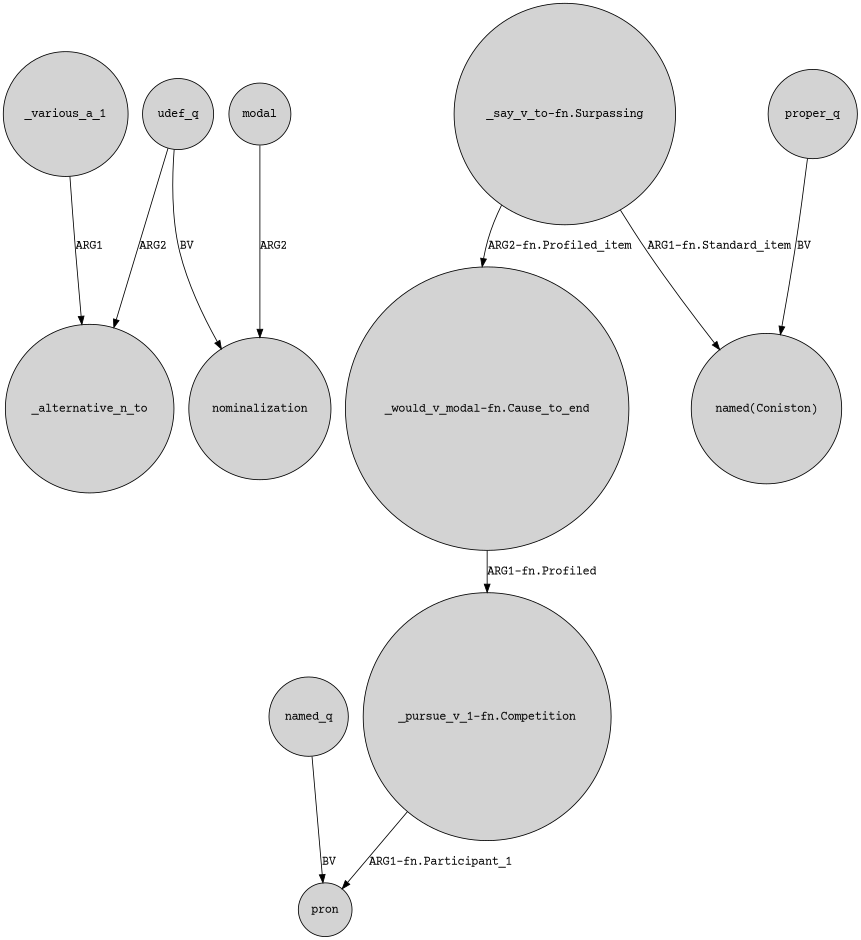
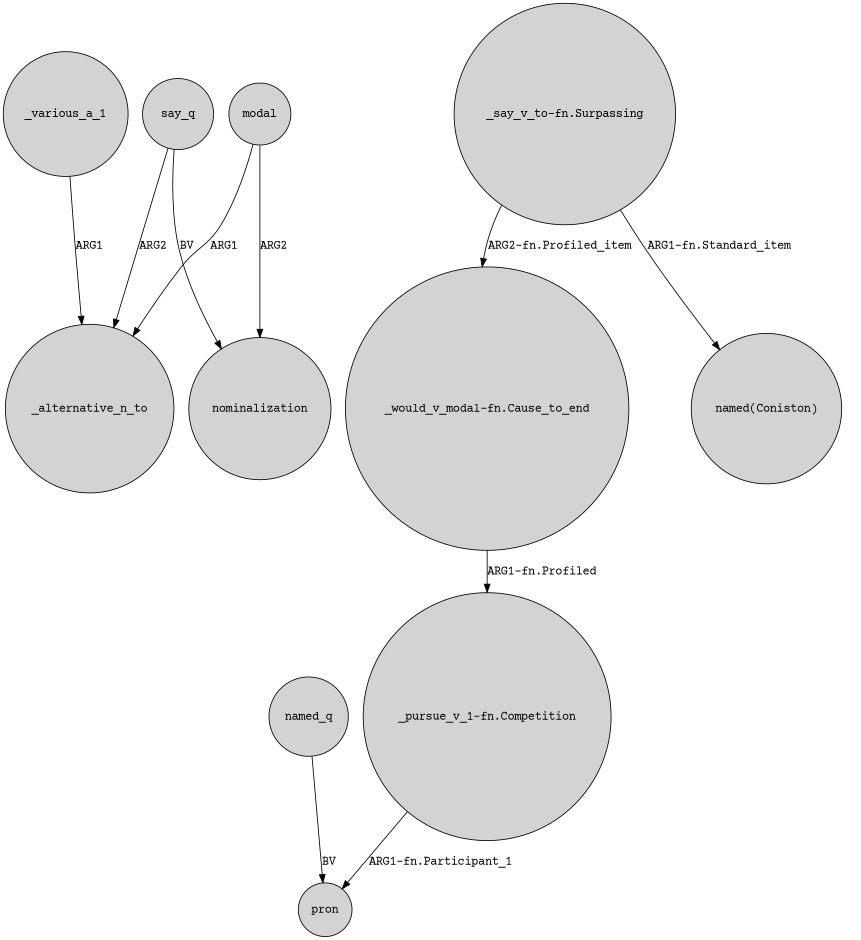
(178, 114) -> (178, 114)
(813, 114) -> none
none -> (206, 243)
